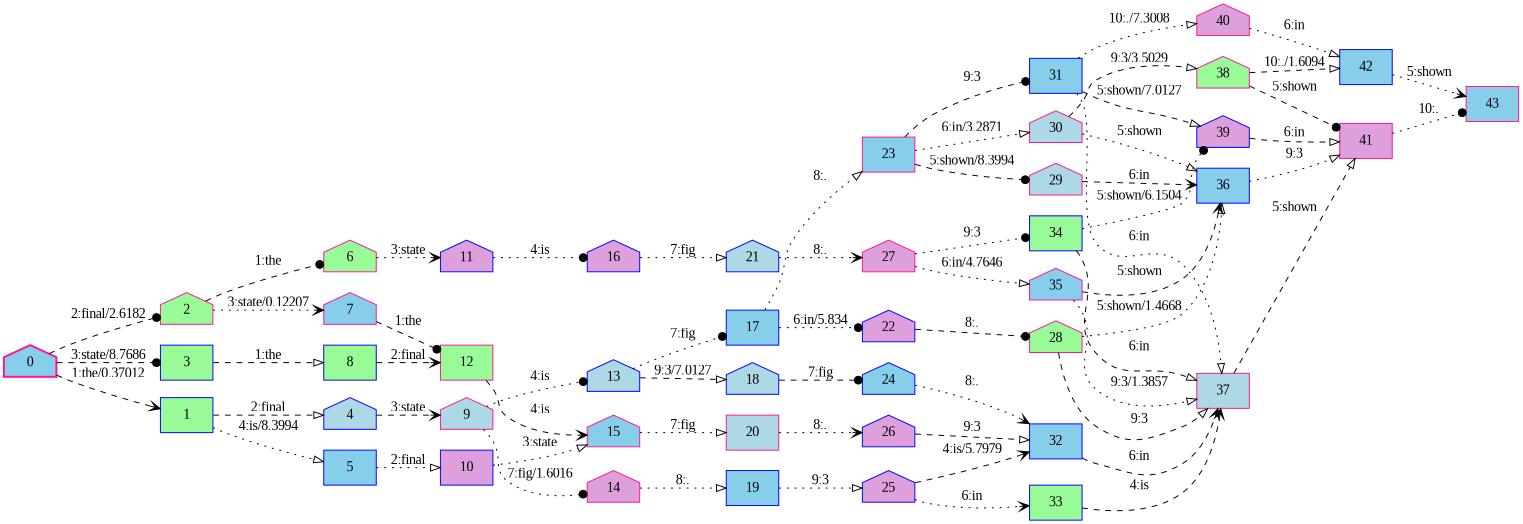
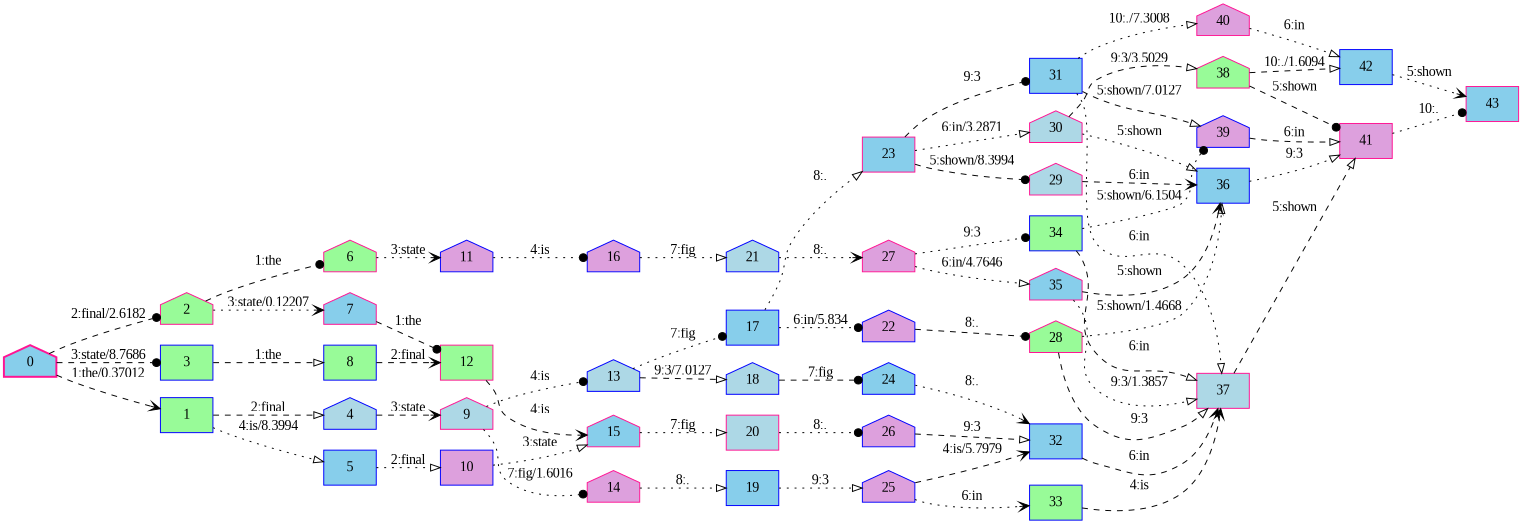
(816, 433) -> (817, 433)
